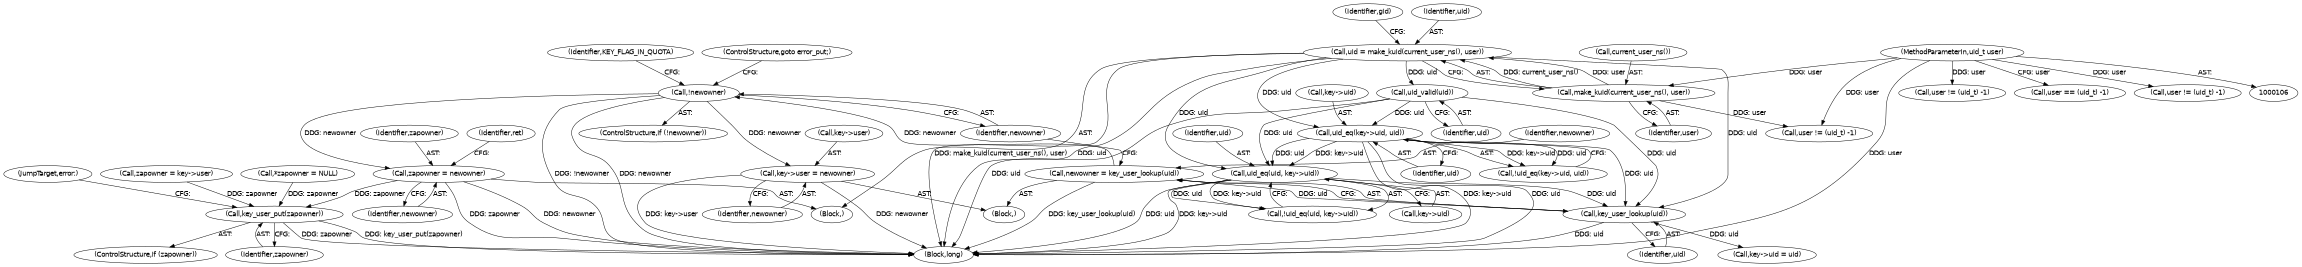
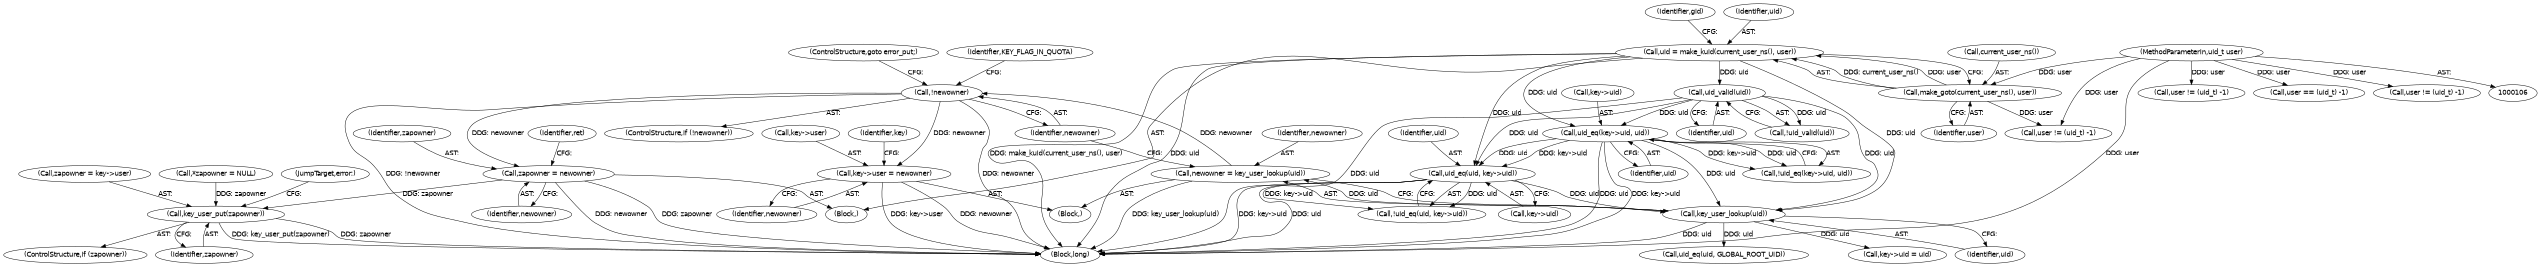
(2034, 73) -> (2274, 73)
(1624, 93) -> (1970, 93)
none -> (884, 134)
none -> (1802, 134)
(252, 194) -> (166, 194)
none -> (1724, 255)
